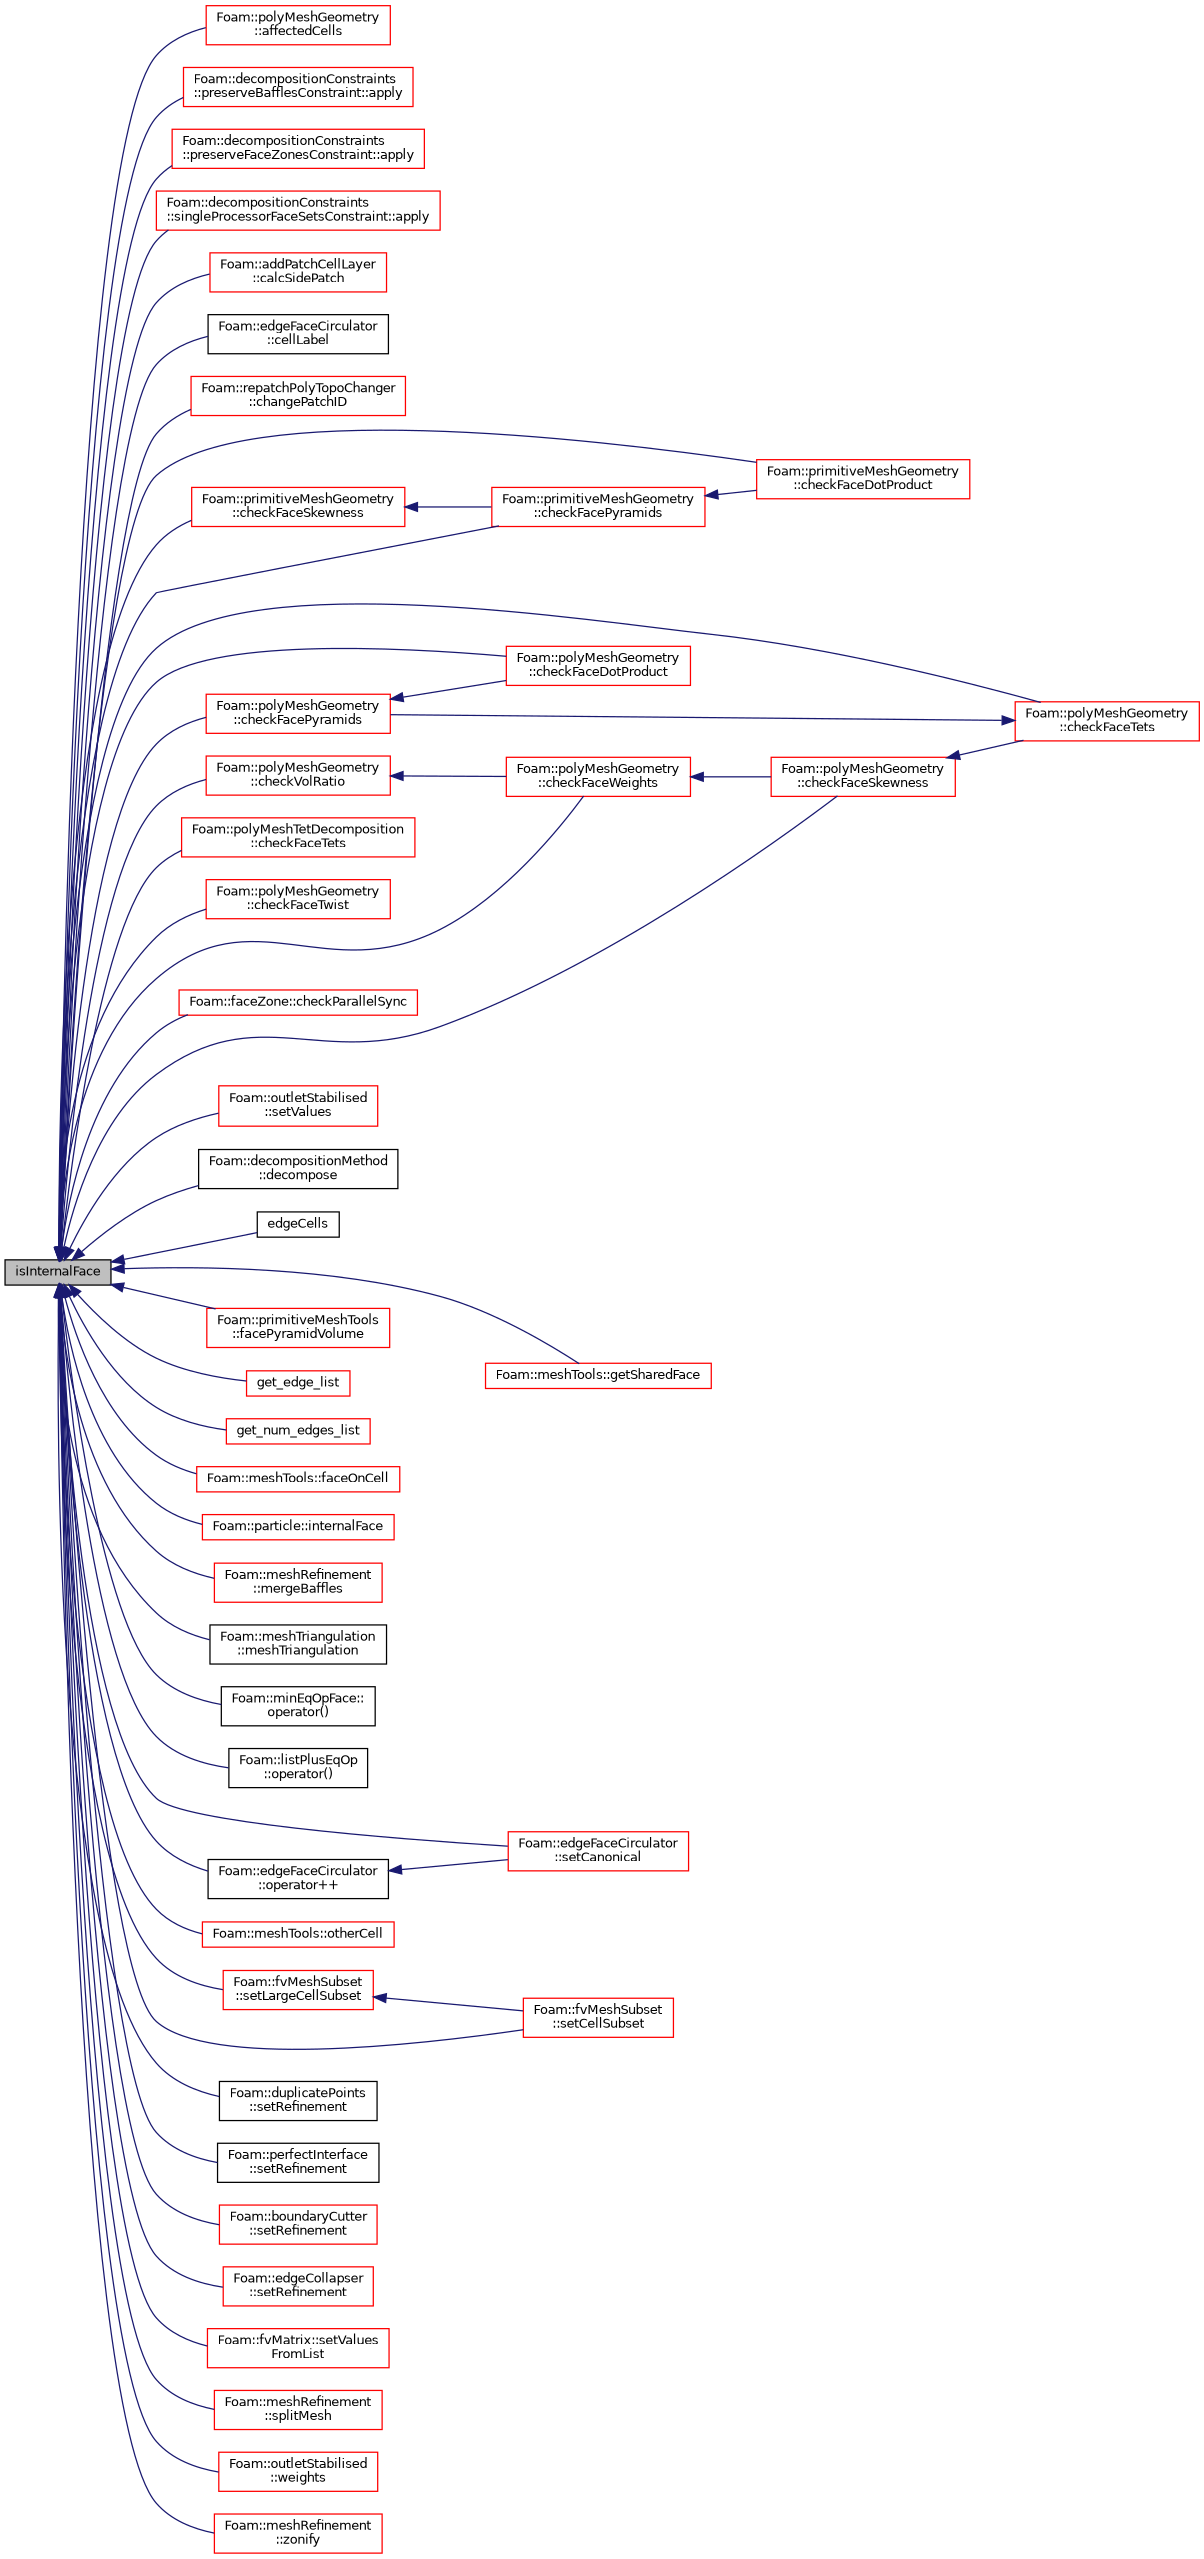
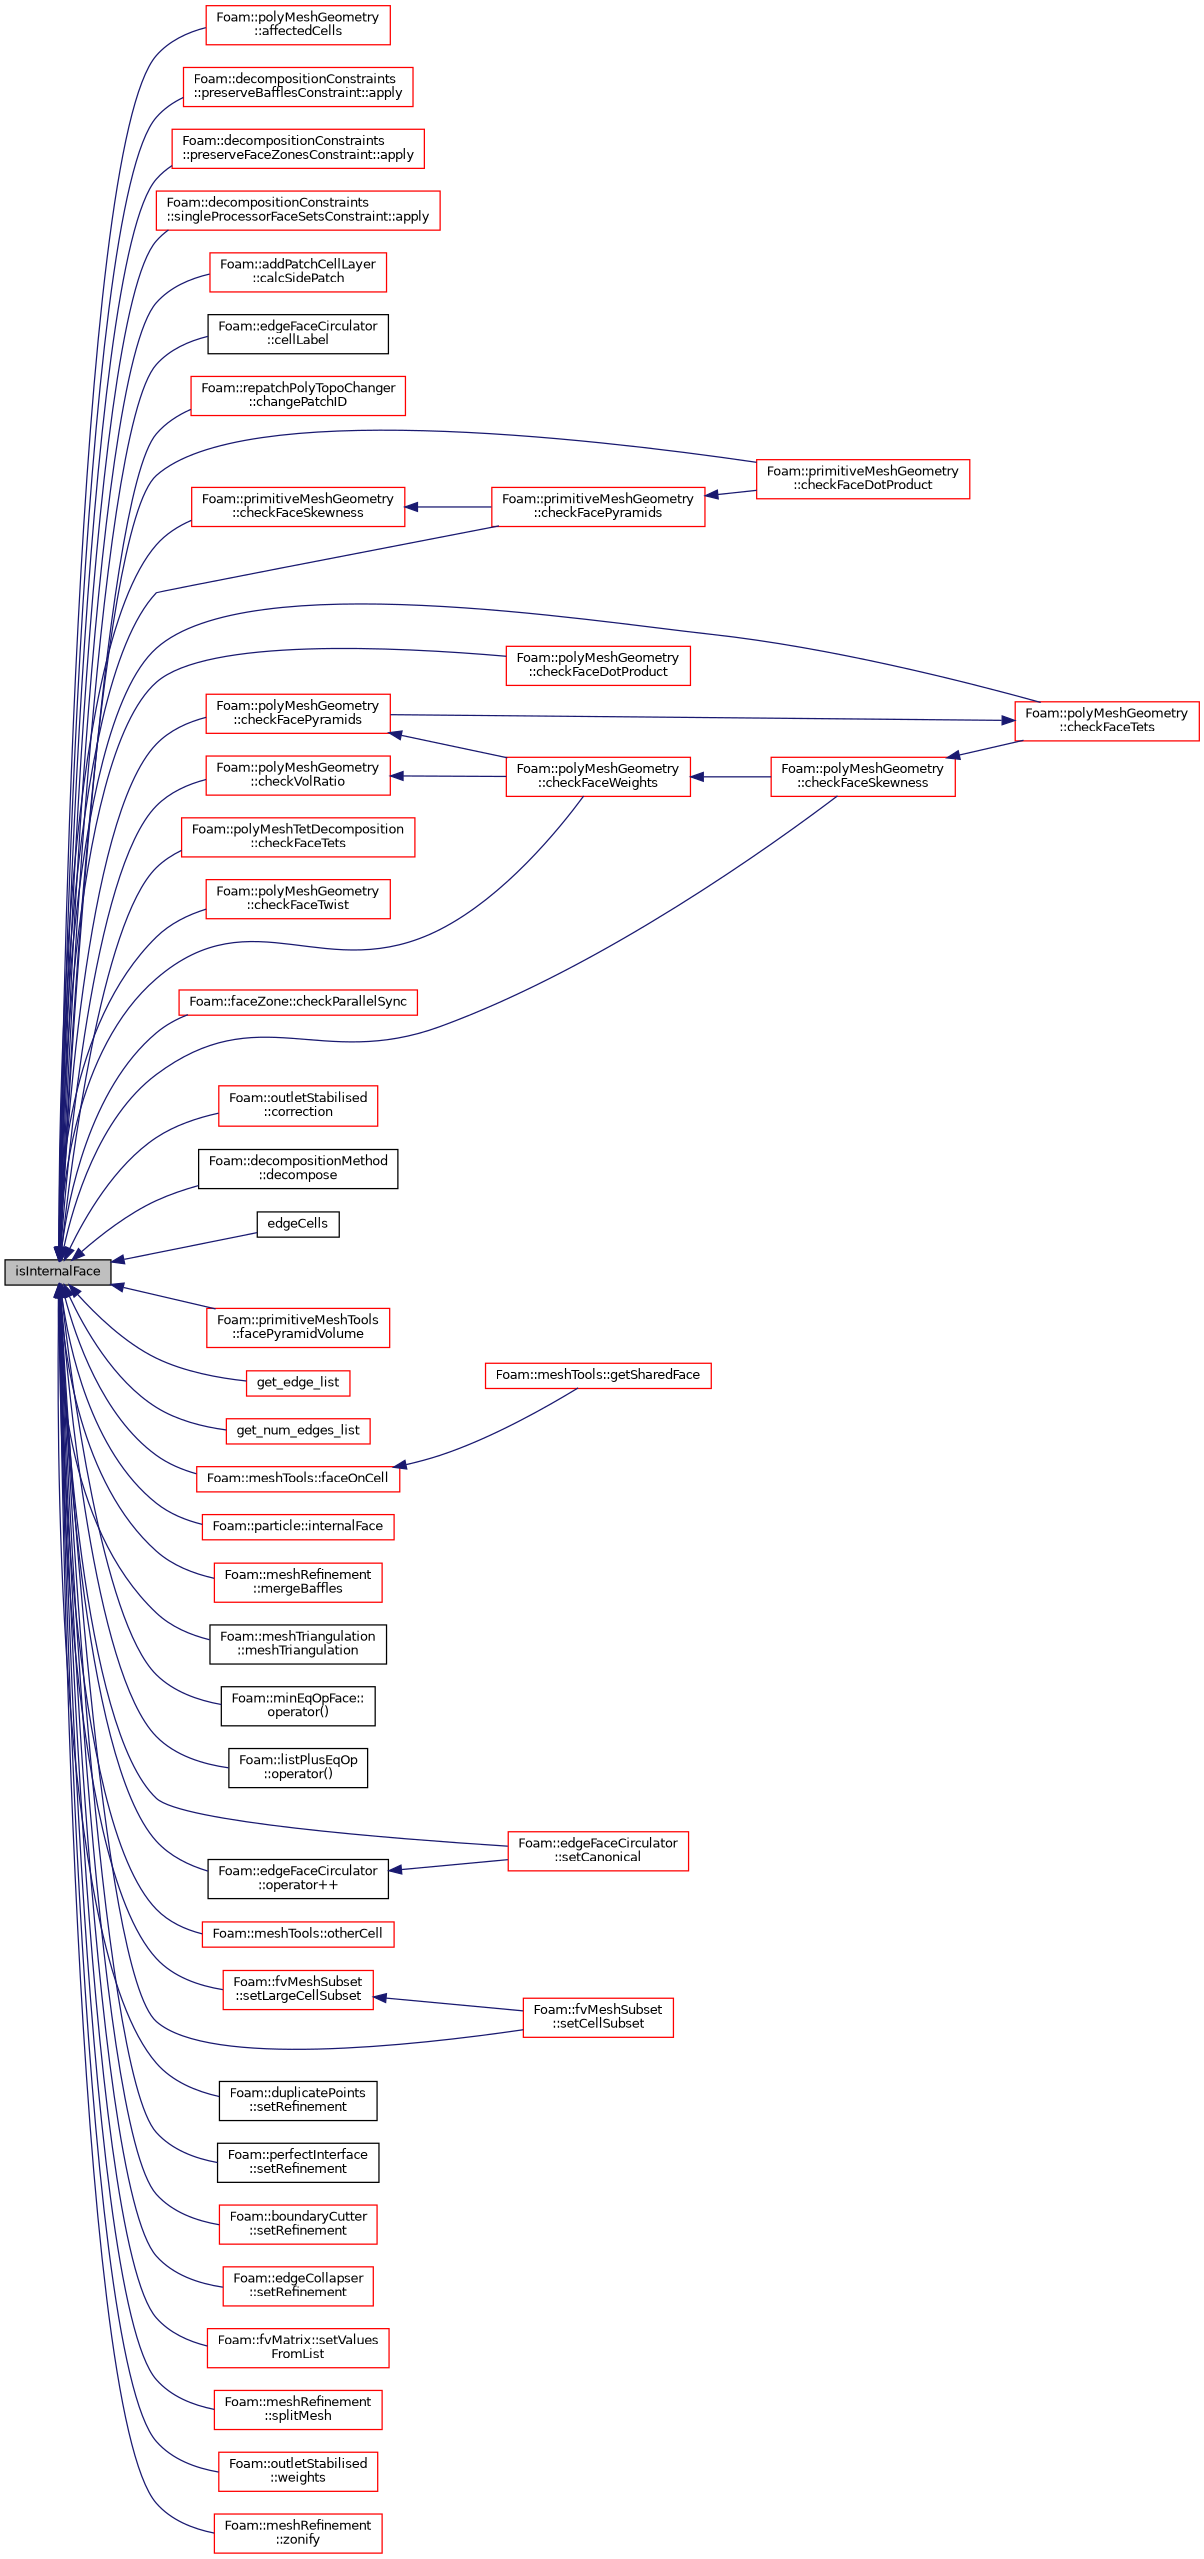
(455, 689) -> (454, 747)
(298, 1106) -> (298, 1106)
(360, 1280) -> (495, 1433)
